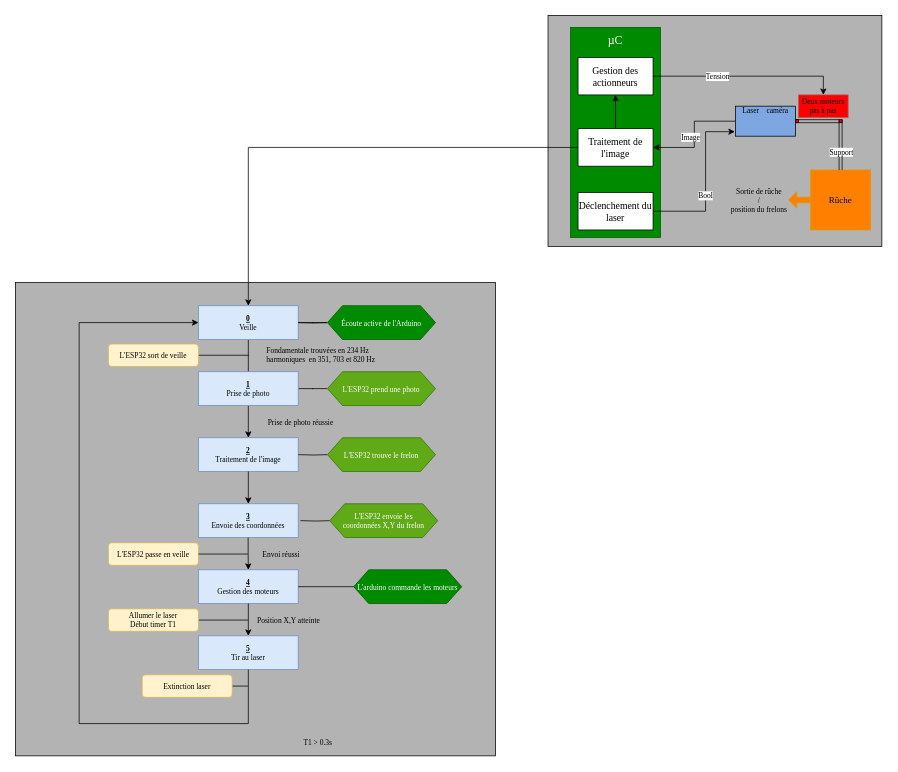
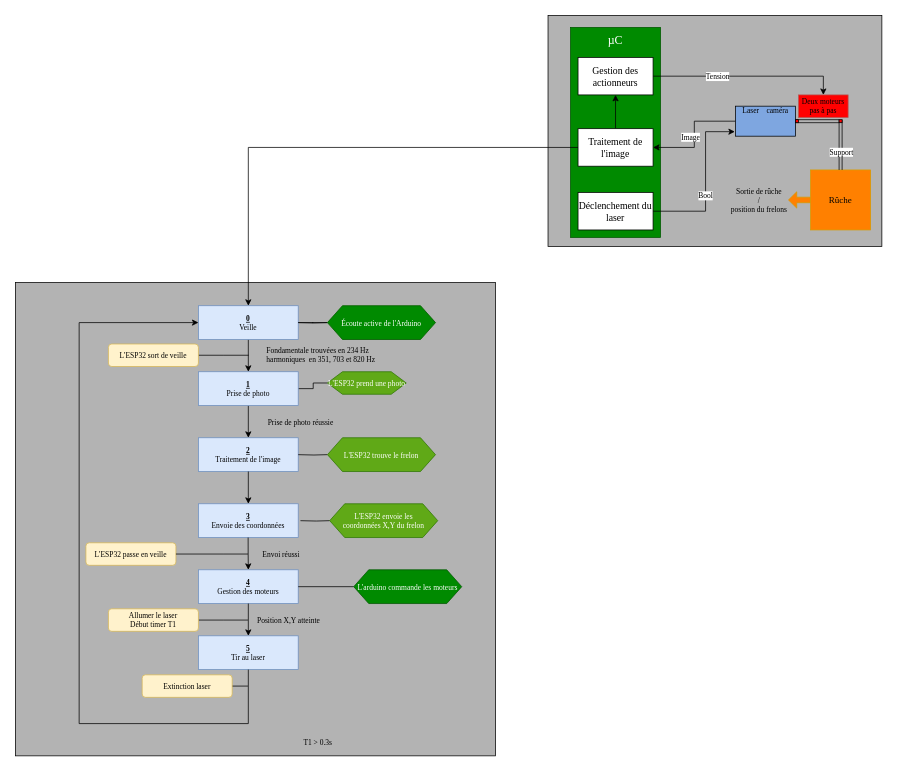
(248, 367) -> (248, 365)
(381, 389) -> (367, 383)
(153, 554) -> (131, 554)
